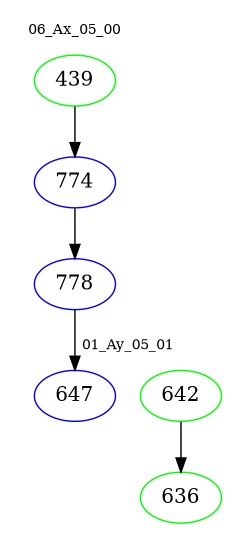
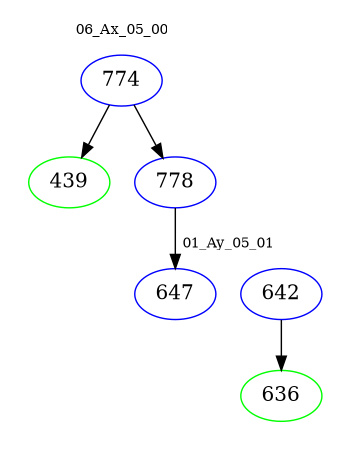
(75, 125) -> (99, 125)
(181, 396) -> (281, 294)
